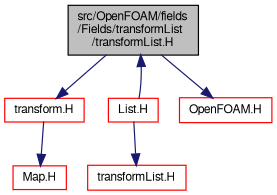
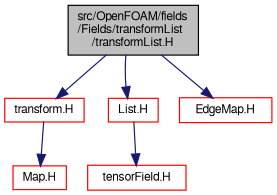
(141, 83) -> (125, 71)
(226, 110) -> (226, 110)
(137, 178) -> (137, 178)
